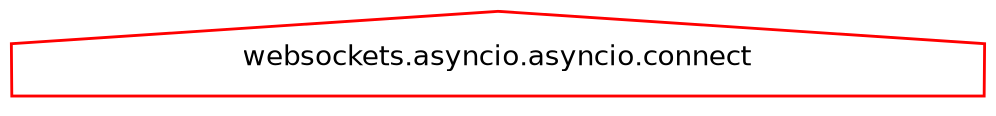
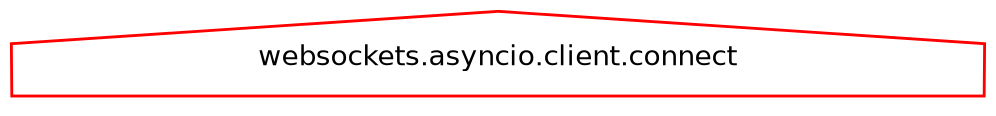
(498, 58) -> (498, 58)
